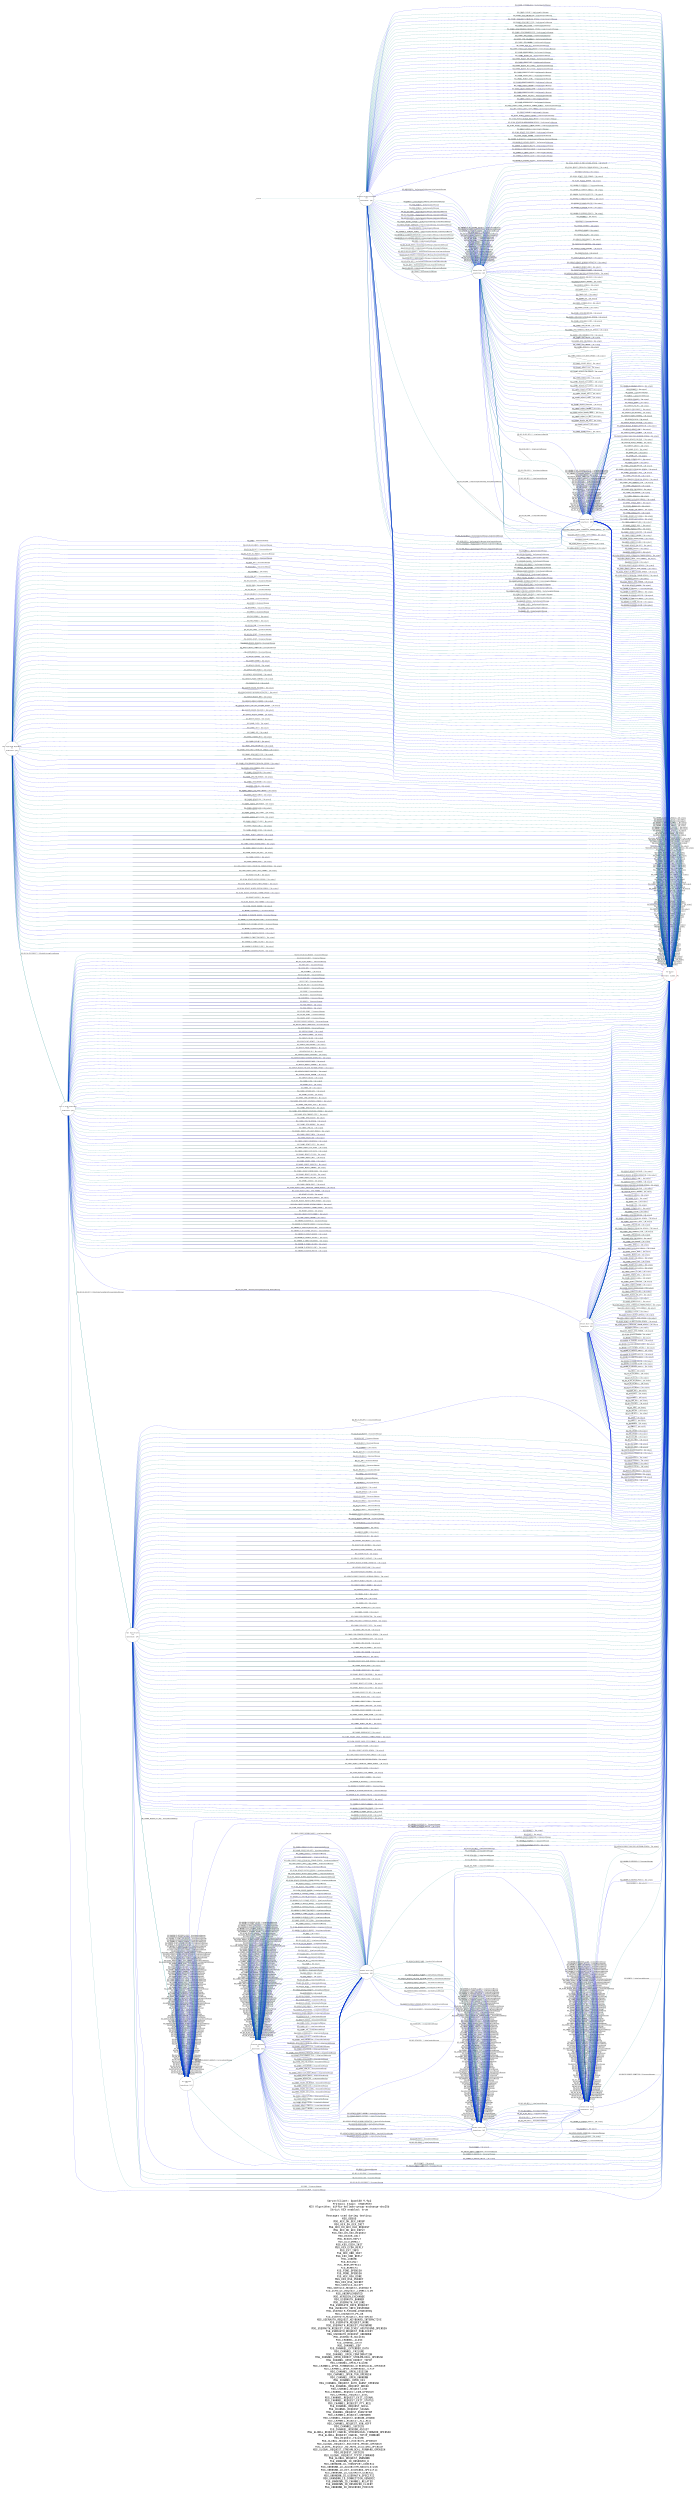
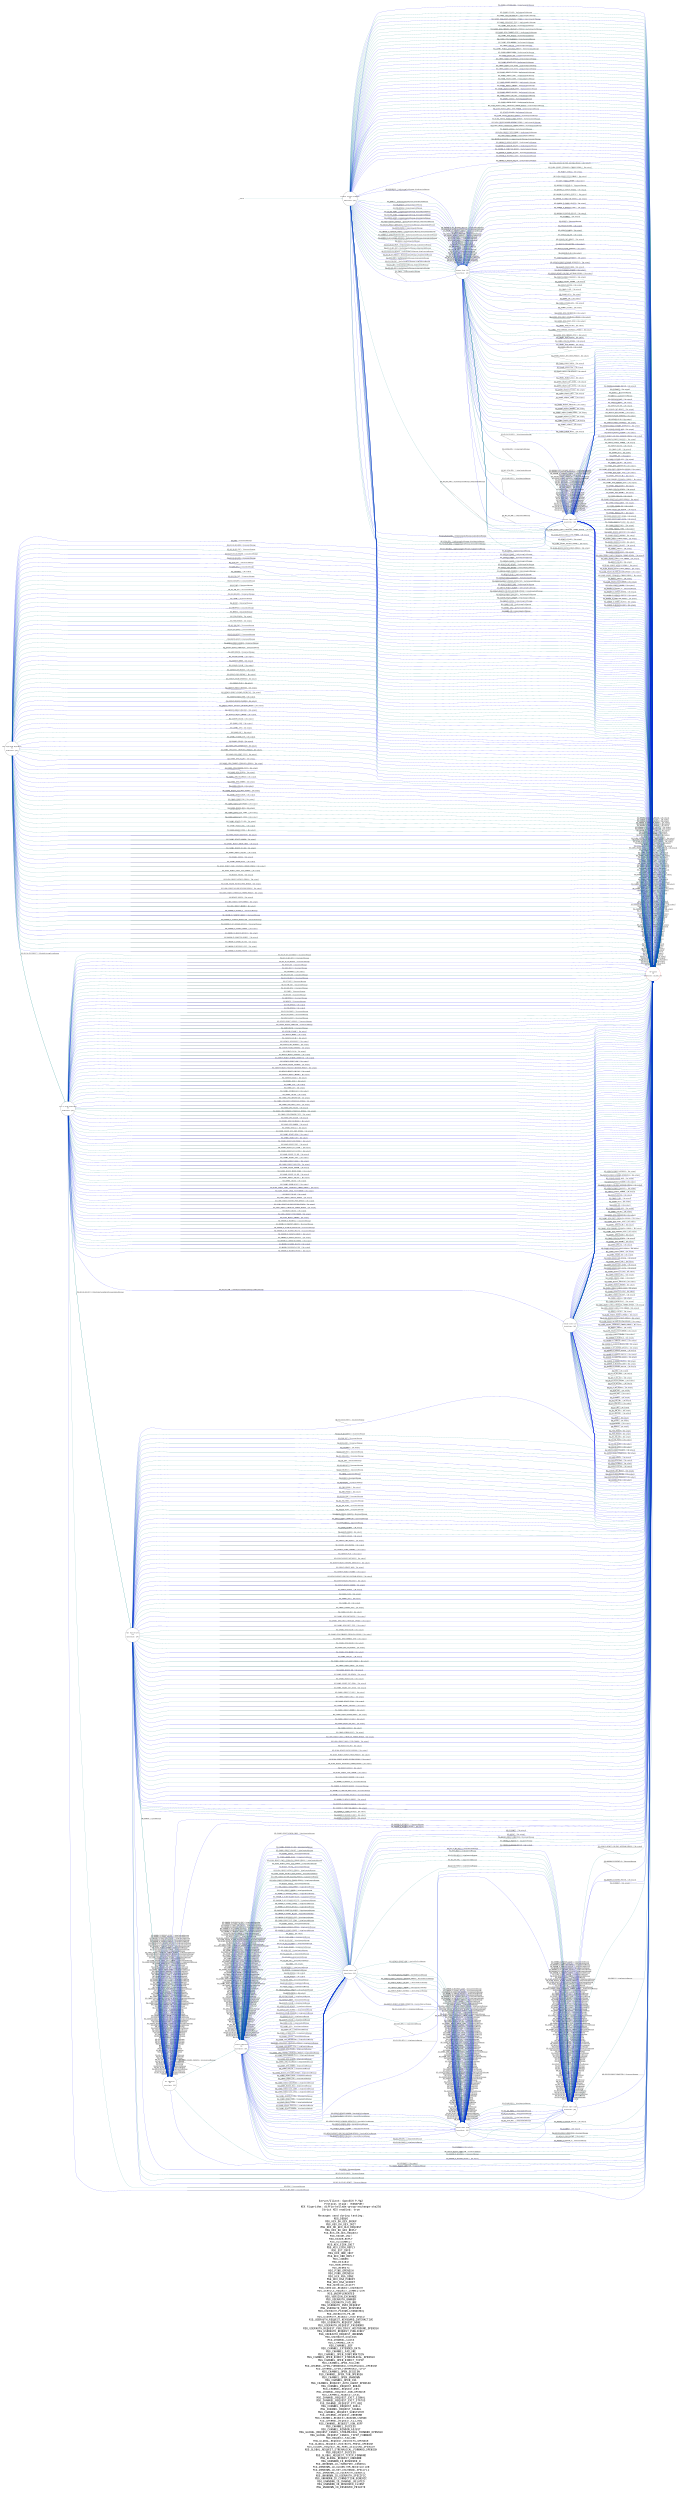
(159, 1819) -> (151, 1819)
